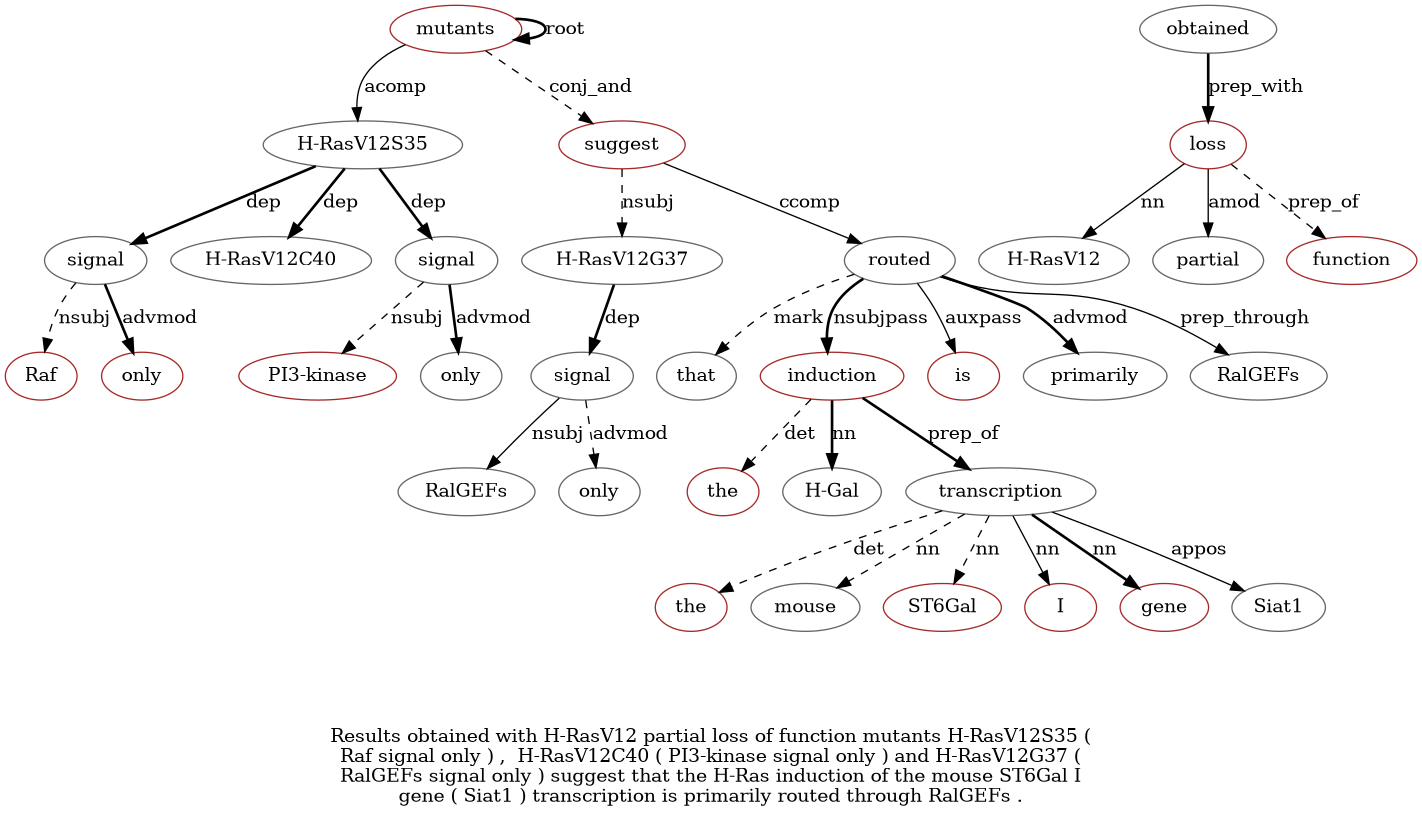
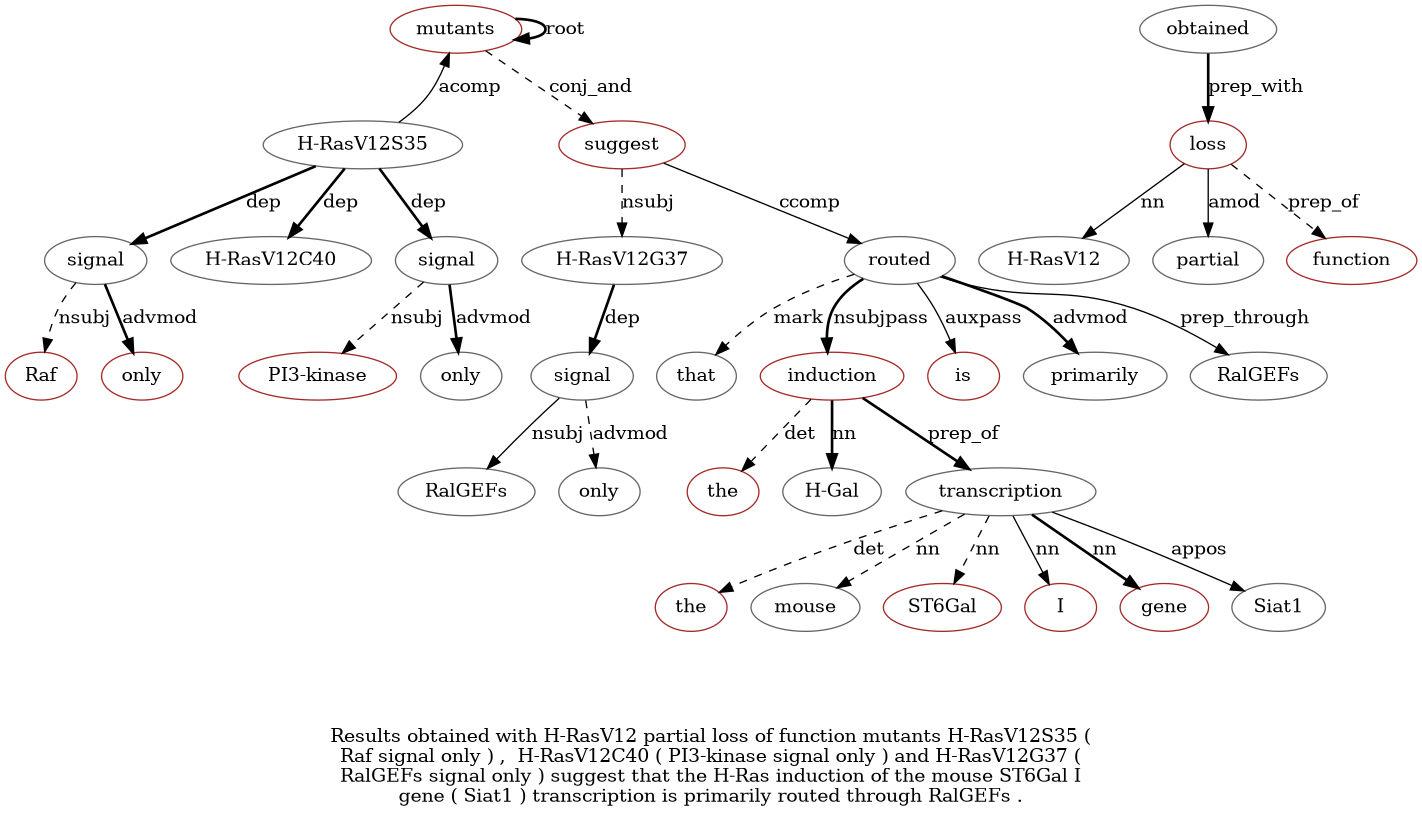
(371, 69) -> (426, 98)
